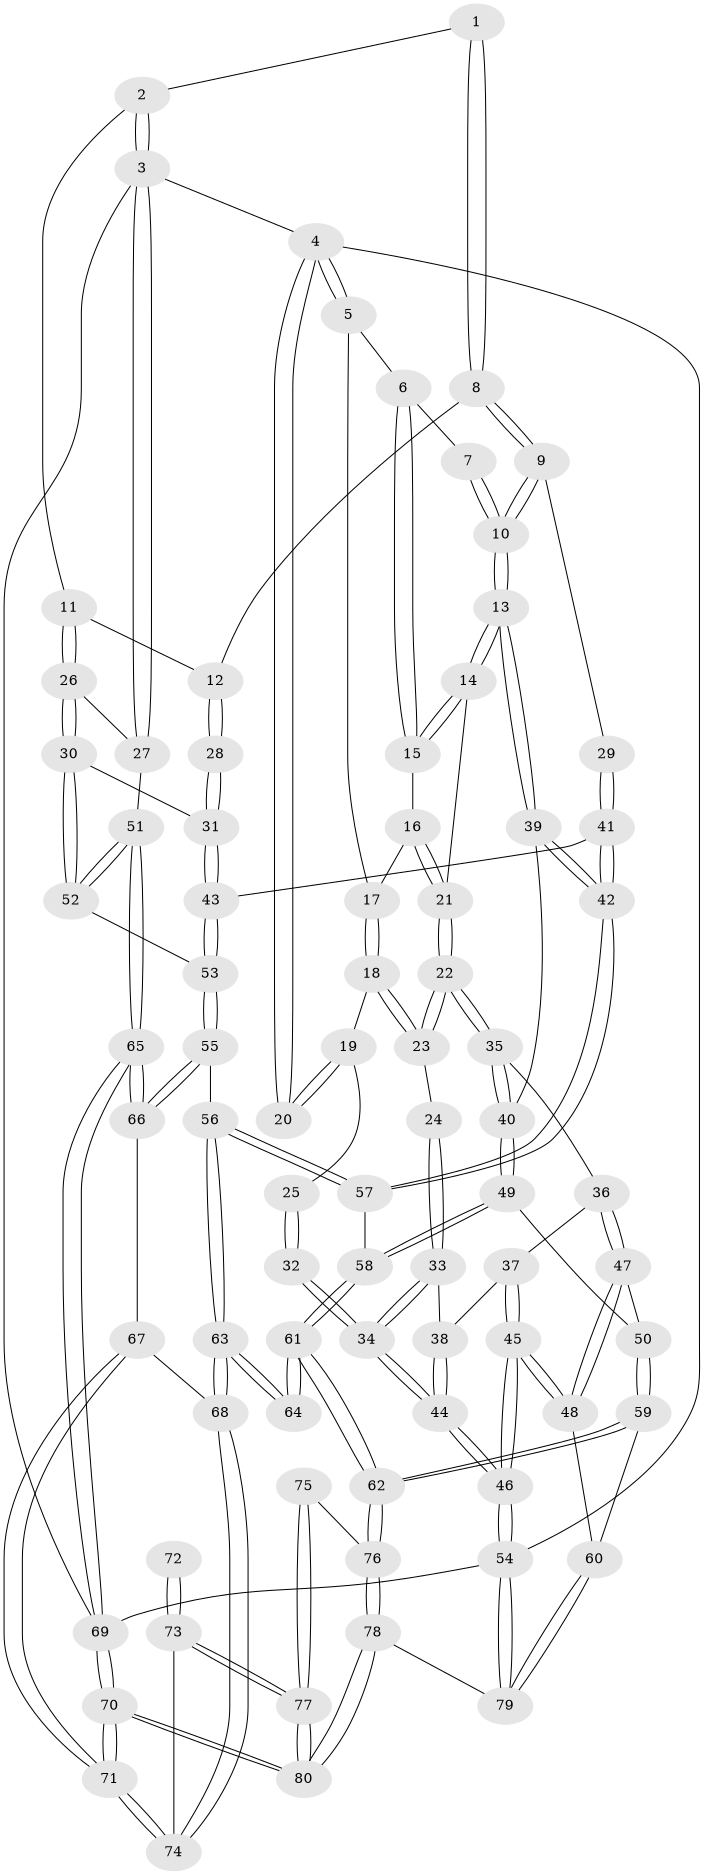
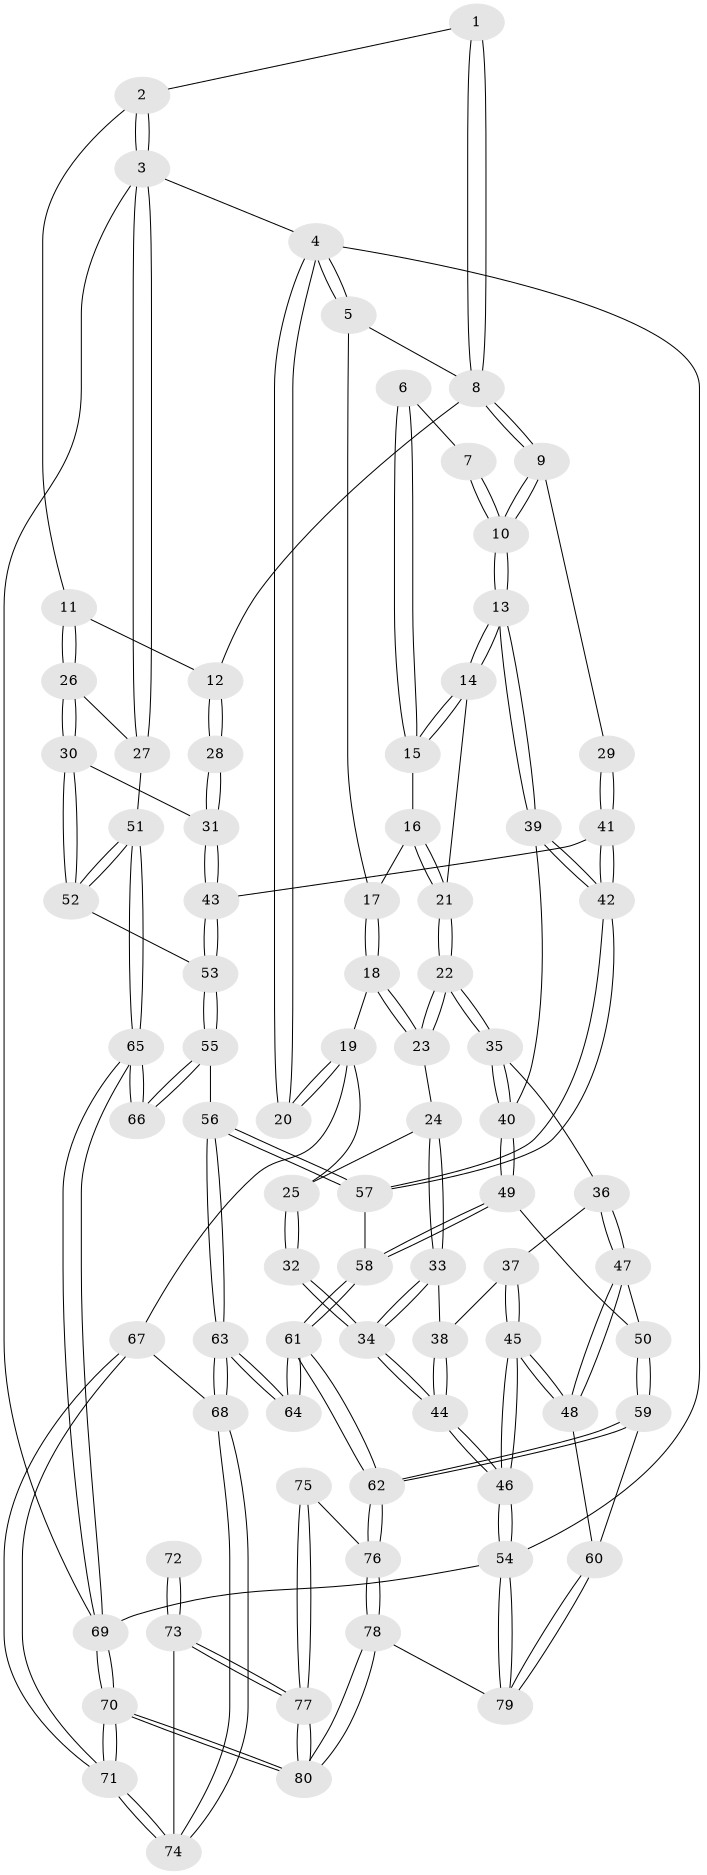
(376, 352) -> (413, 352)
none -> (363, 1157)
(137, 1230) -> (245, 1186)
